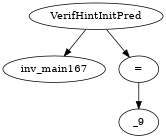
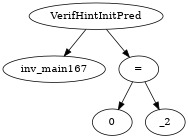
none -> (112, 122)
(139, 122) -> (165, 122)
